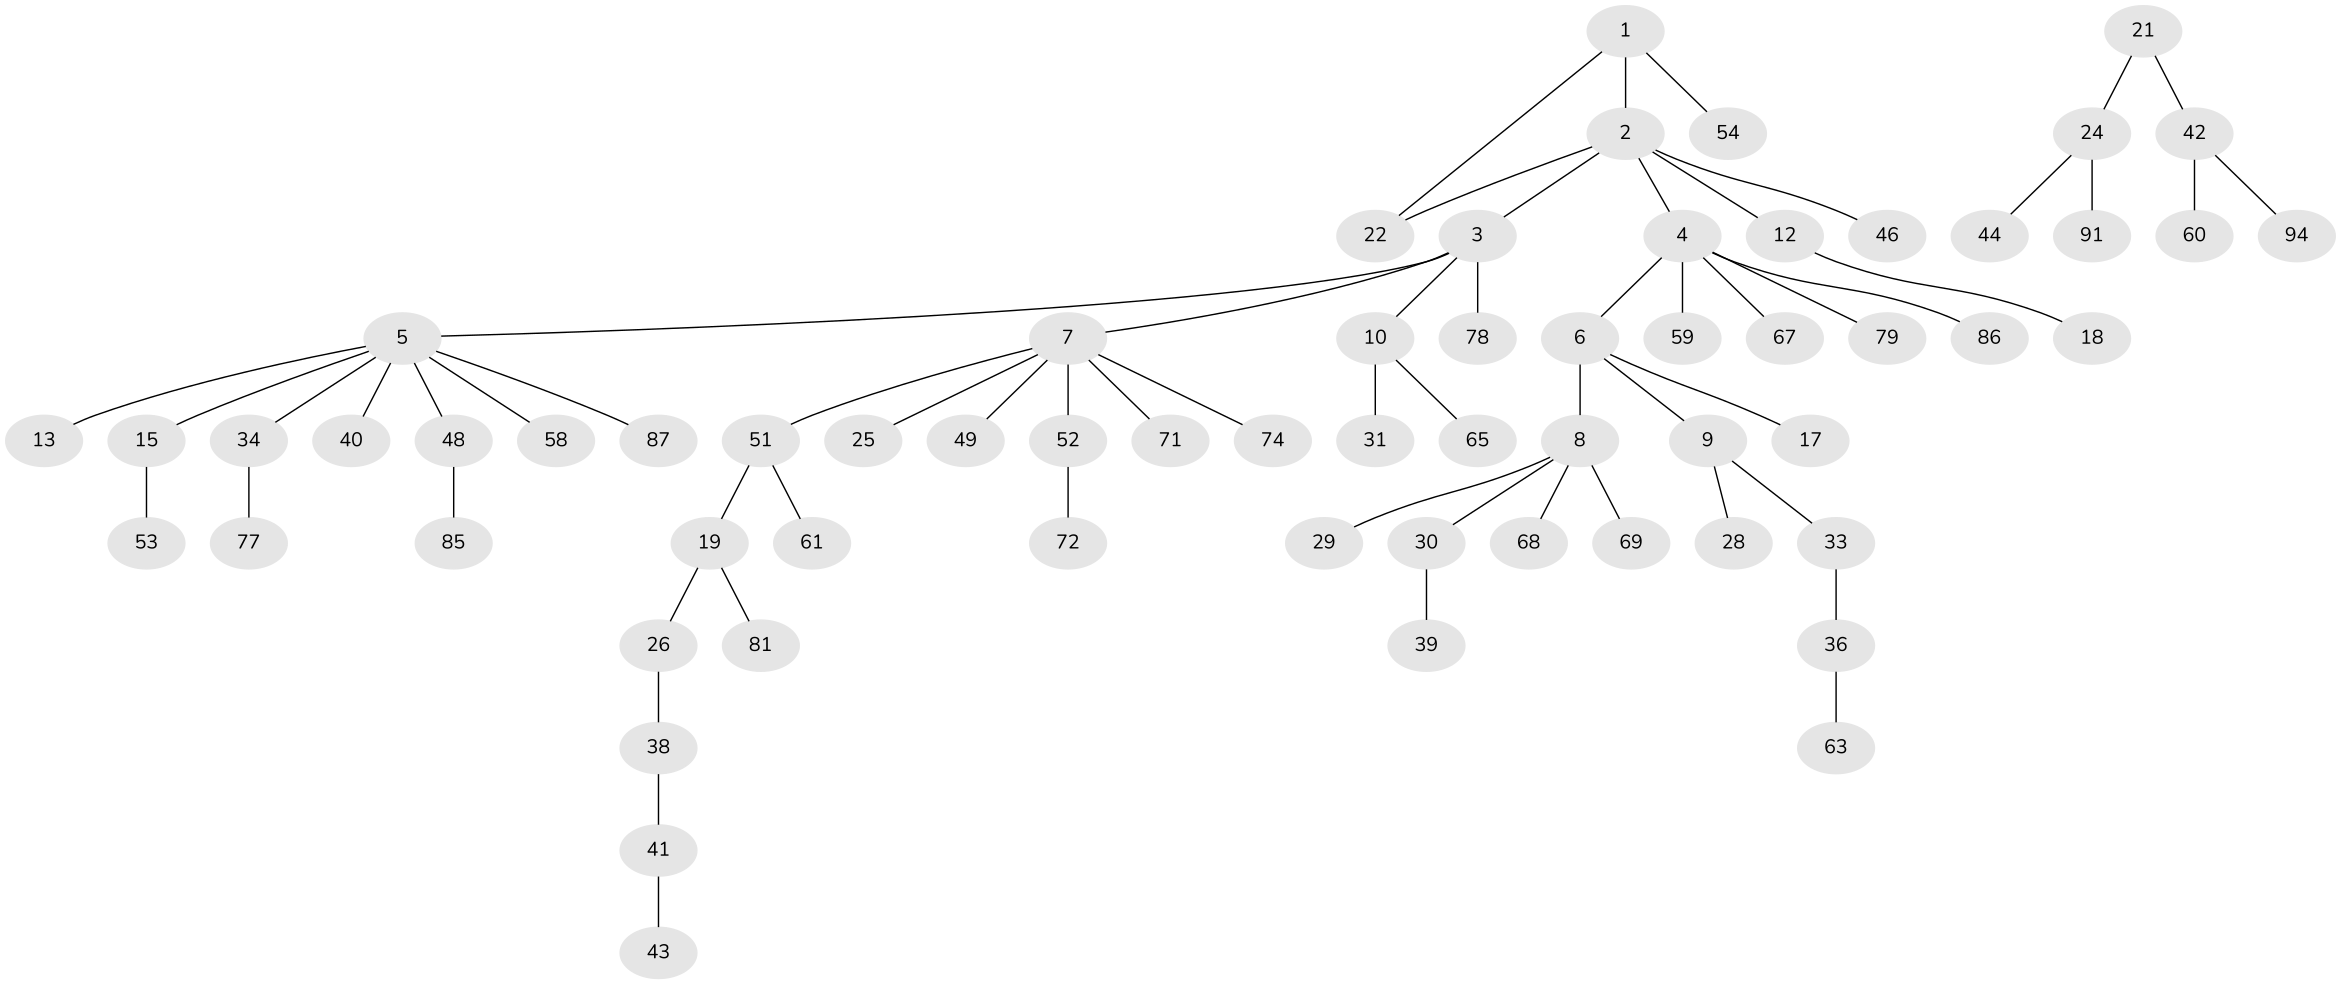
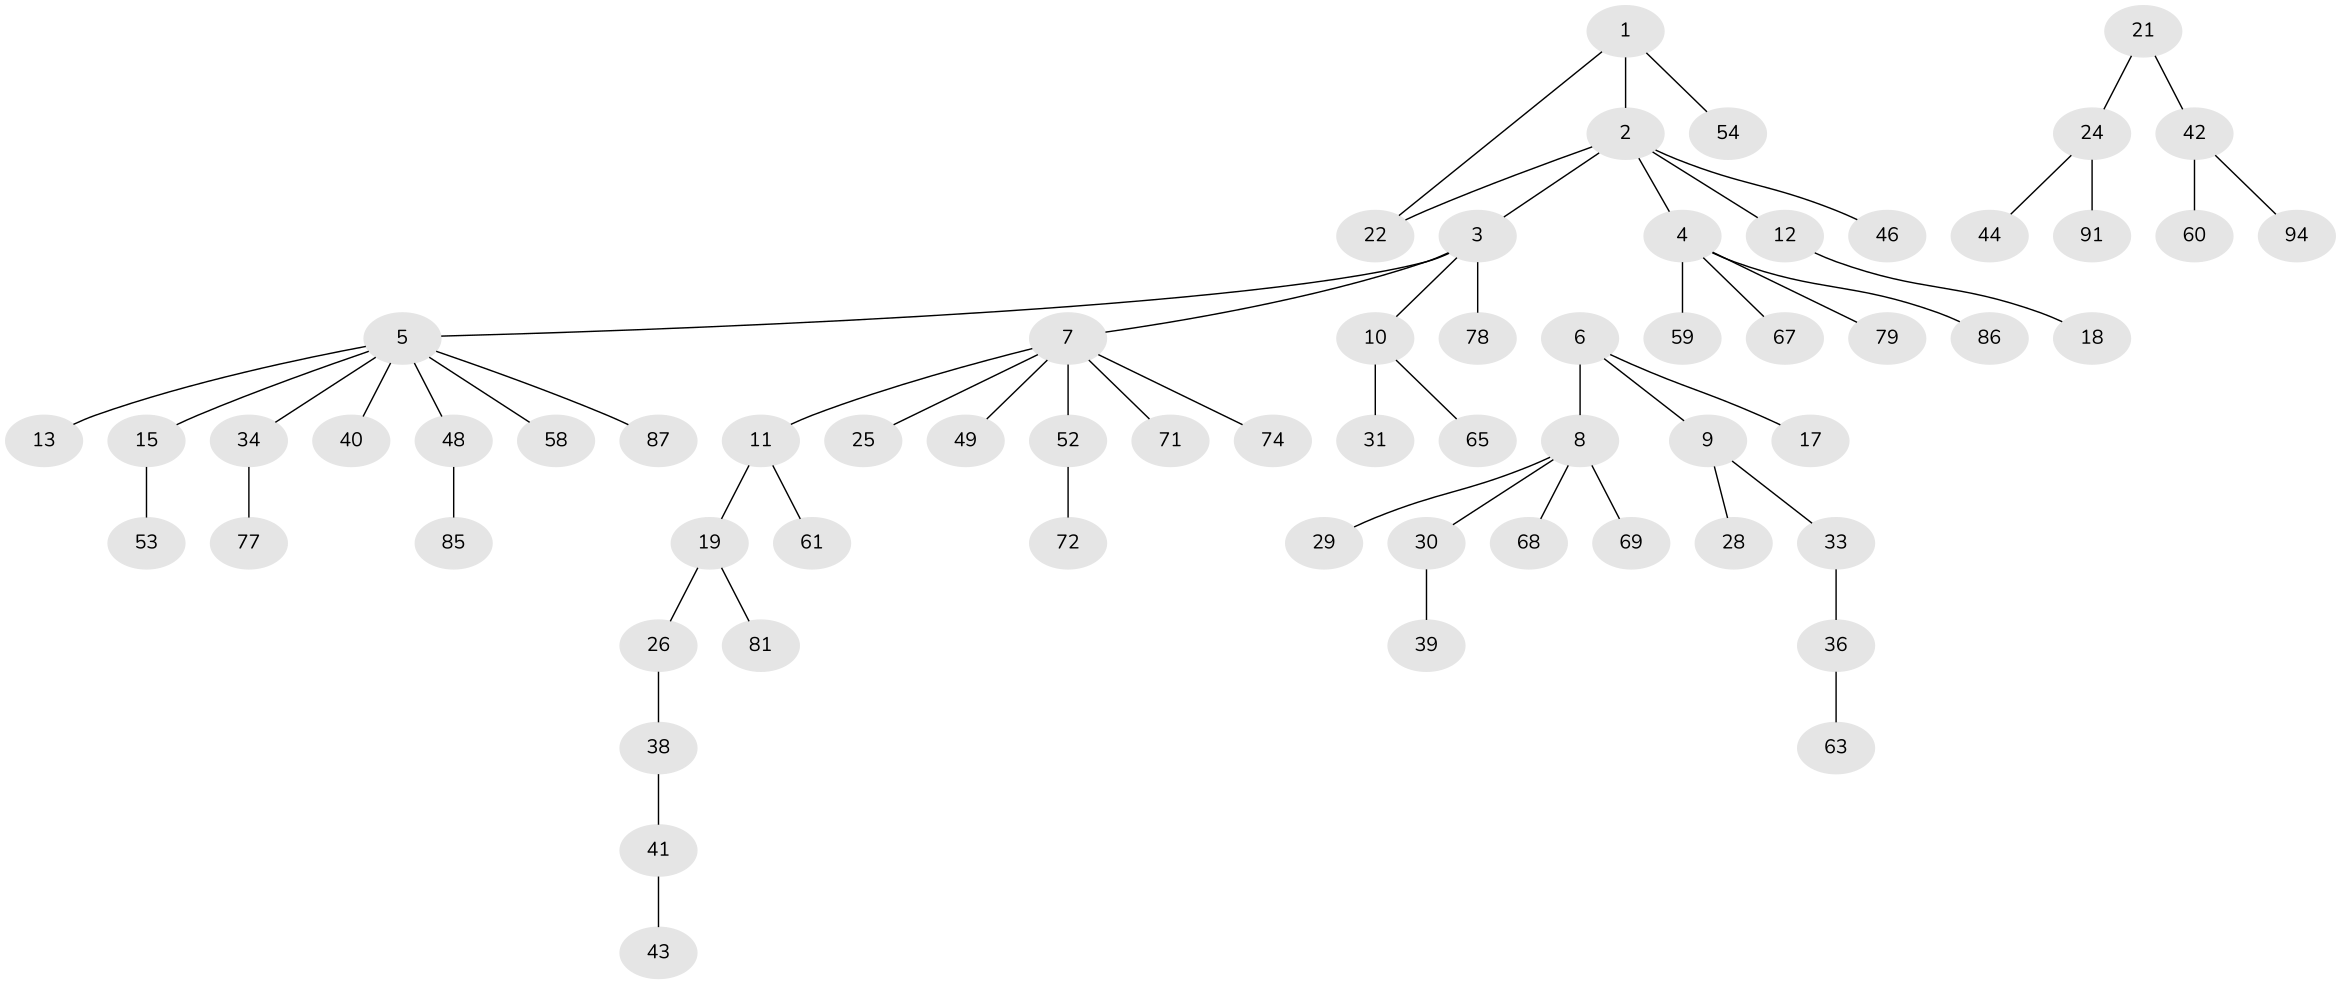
(1631, 287) -> none
(761, 441) -> (761, 441)
